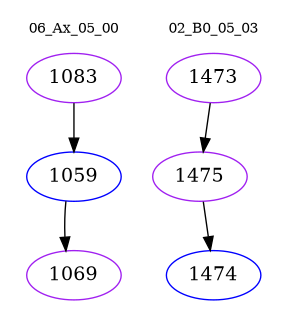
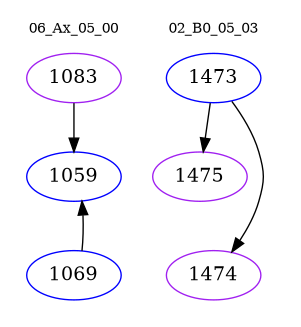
(214, 78) -> (214, 78)
(65, 219) -> (83, 233)
(206, 219) -> (263, 170)
(74, 275) -> (74, 275)
(214, 275) -> (214, 275)
